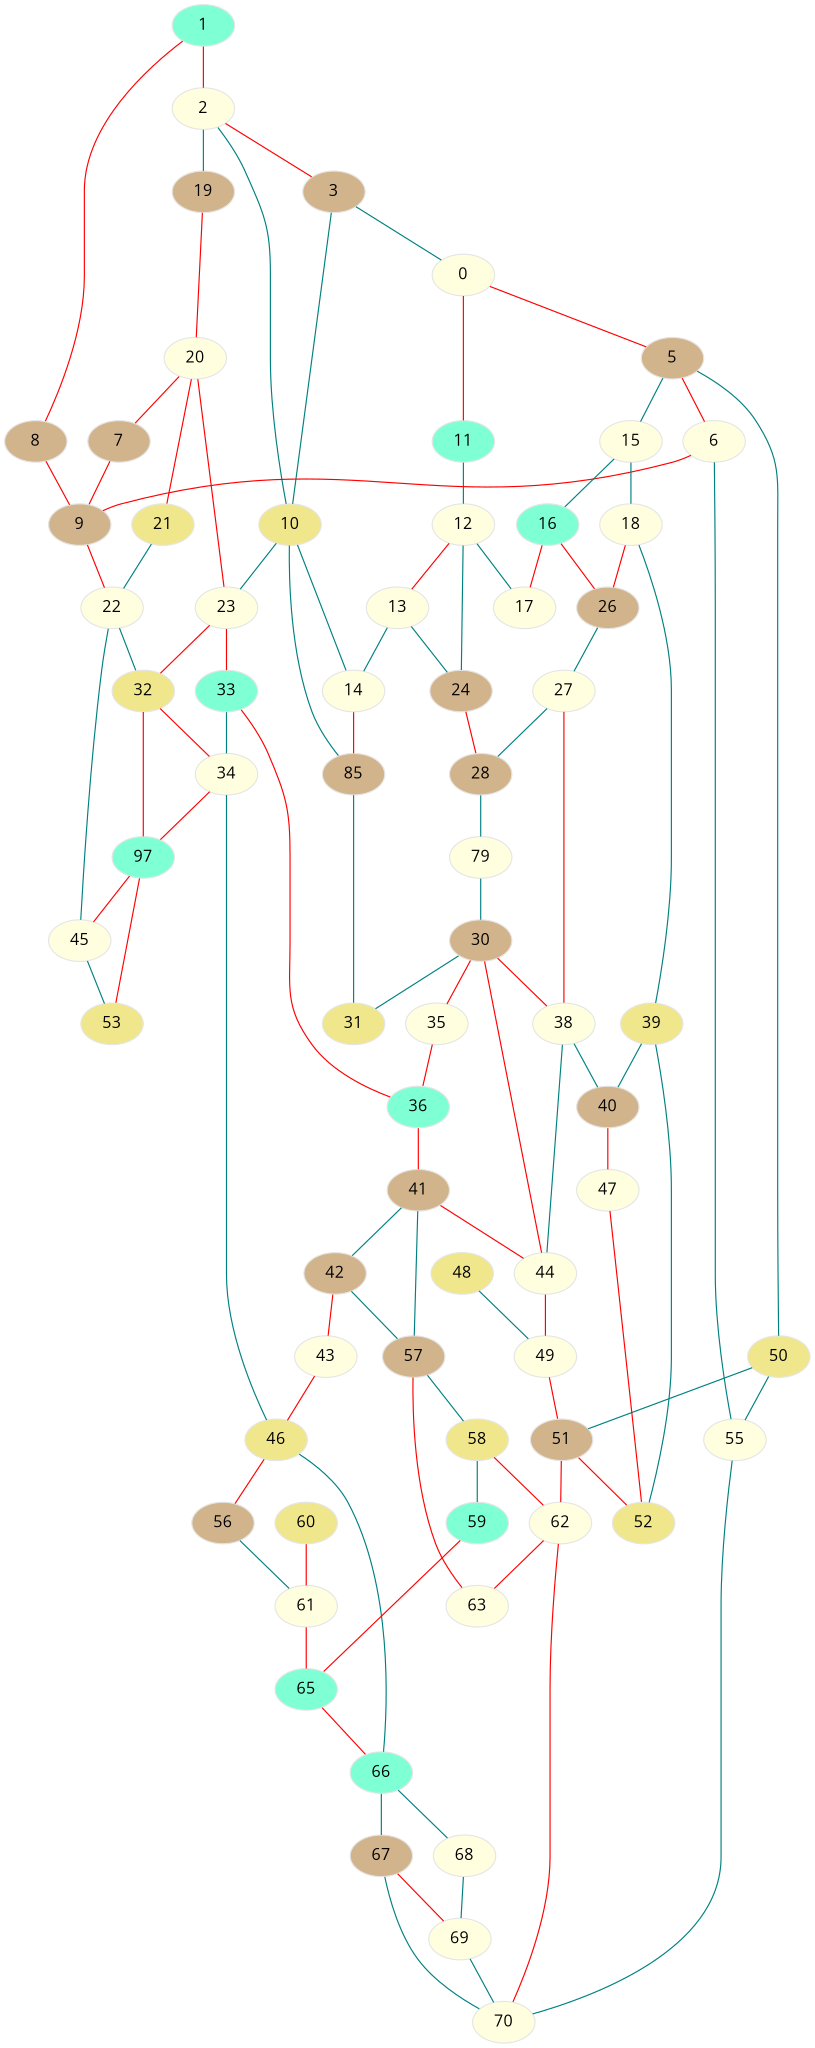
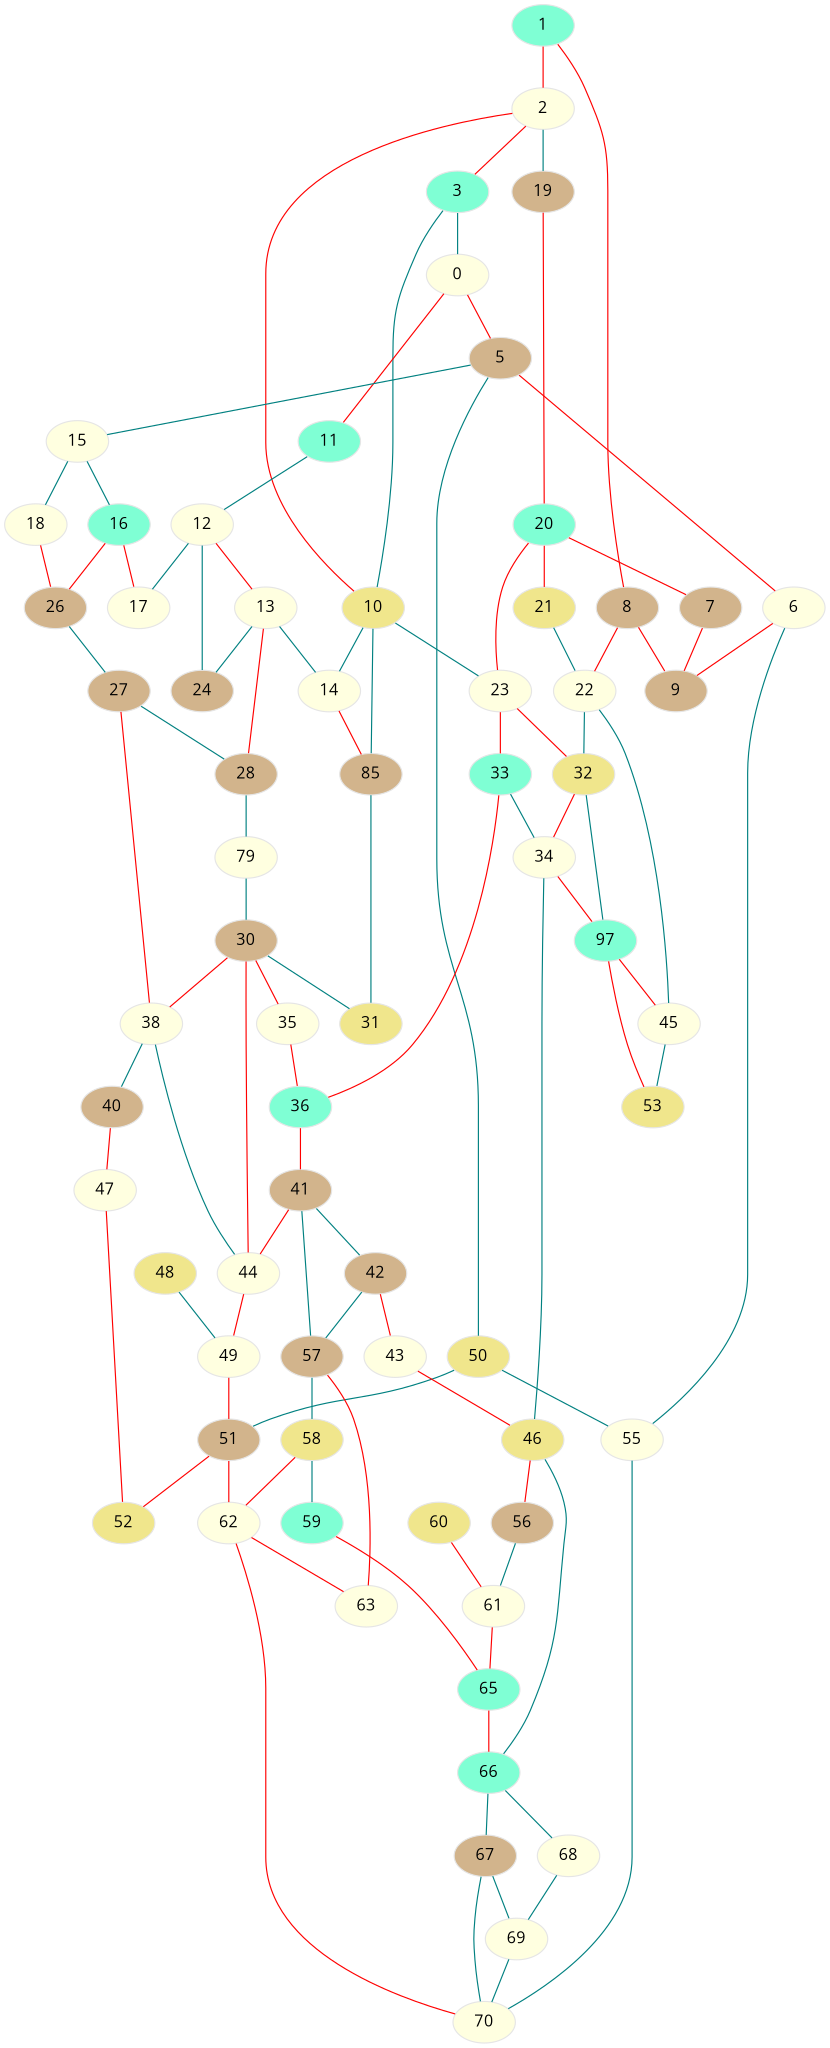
(334, 192) -> (458, 192)
(270, 310) -> (266, 288)
(195, 358) -> (544, 525)
(96, 566) -> (606, 649)
(564, 691) -> (119, 691)
(471, 732) -> (256, 691)
(143, 774) -> (595, 857)
(652, 1024) -> none
(421, 1897) -> (501, 1897)
